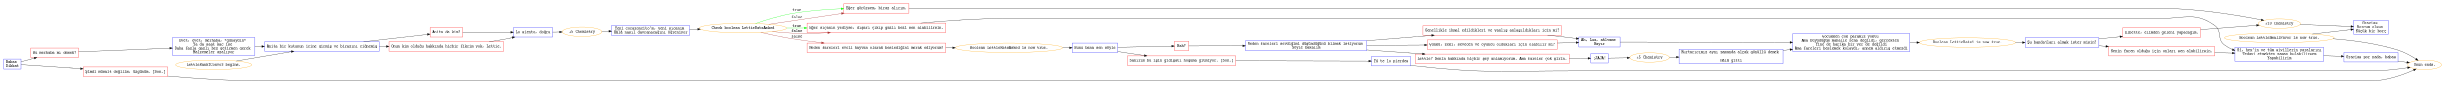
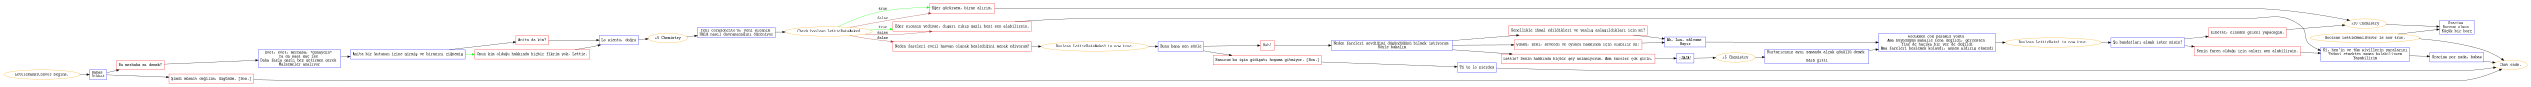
(1492, 45) -> (1578, 45)
(383, 46) -> (469, 54)
(264, 56) -> (83, 75)
(2425, 65) -> (2510, 65)
